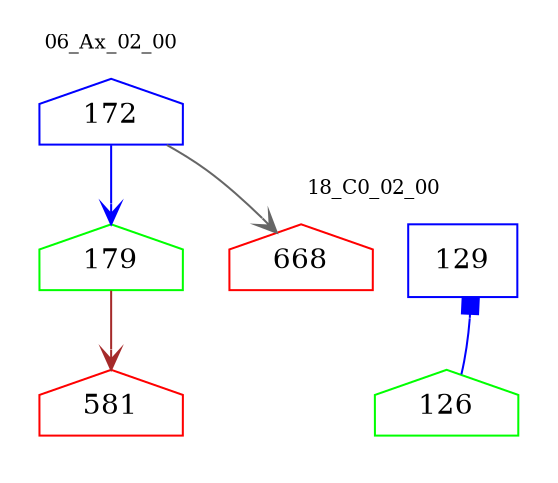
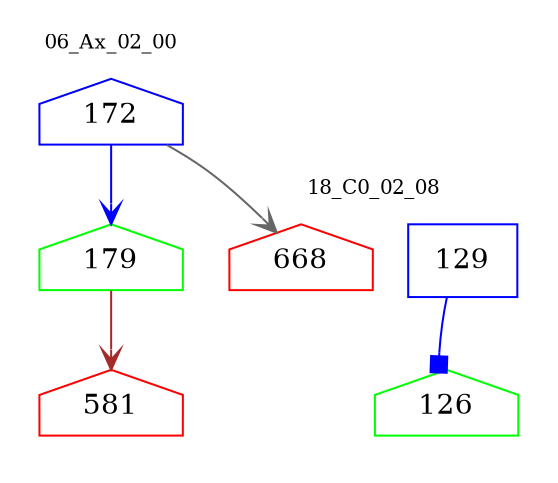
(374, 189) -> (374, 189)
(467, 346) -> (442, 325)
